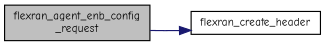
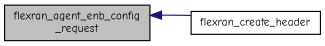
(165, 31) -> (176, 15)
